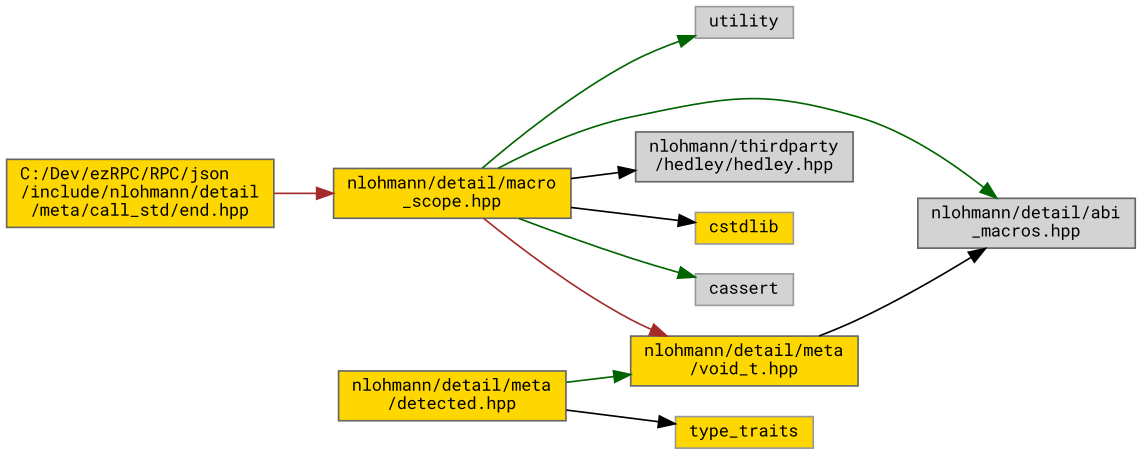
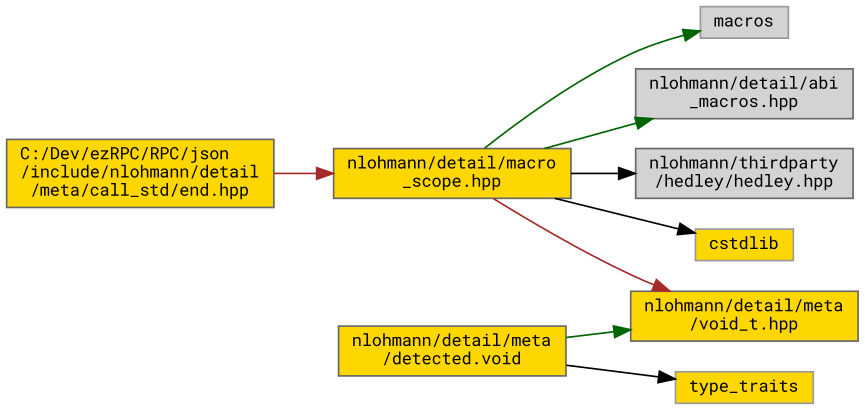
(744, 22) -> (744, 22)
(744, 290) -> none
(897, 300) -> none
(452, 396) -> (452, 351)
